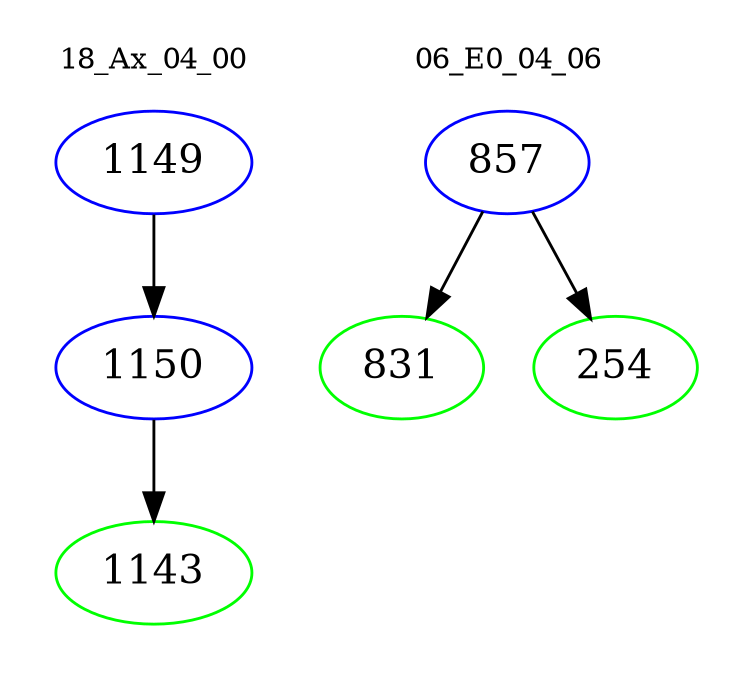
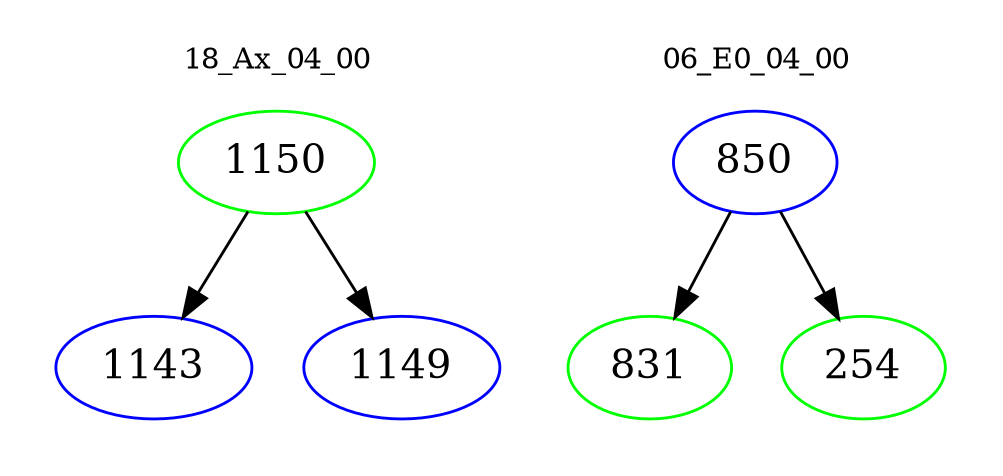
(509, 61) -> (757, 61)
(507, 162) -> (755, 162)
(154, 251) -> (331, 252)
(154, 368) -> (276, 162)
(154, 573) -> (154, 368)
